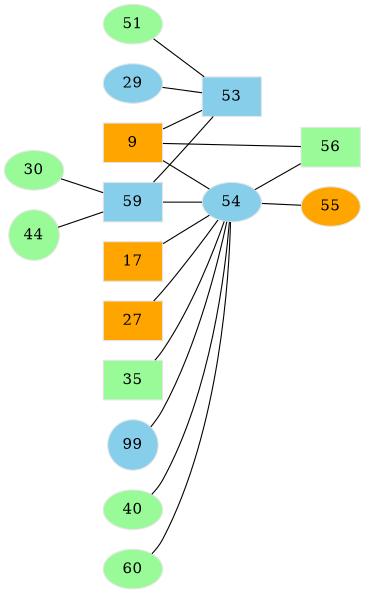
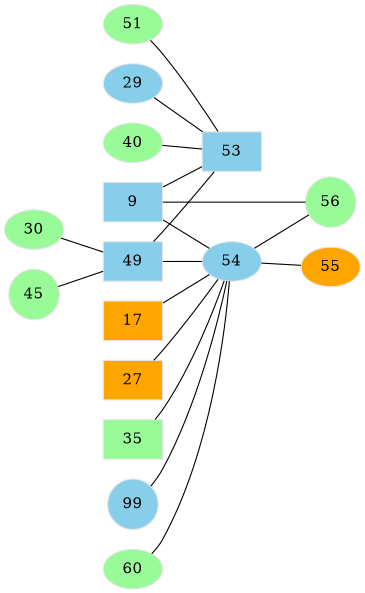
(133, 143) -> (133, 202)
(331, 147) -> (331, 202)
(133, 202) -> (133, 261)
(34, 235) -> (34, 294)
(206, 363) -> (182, 147)
